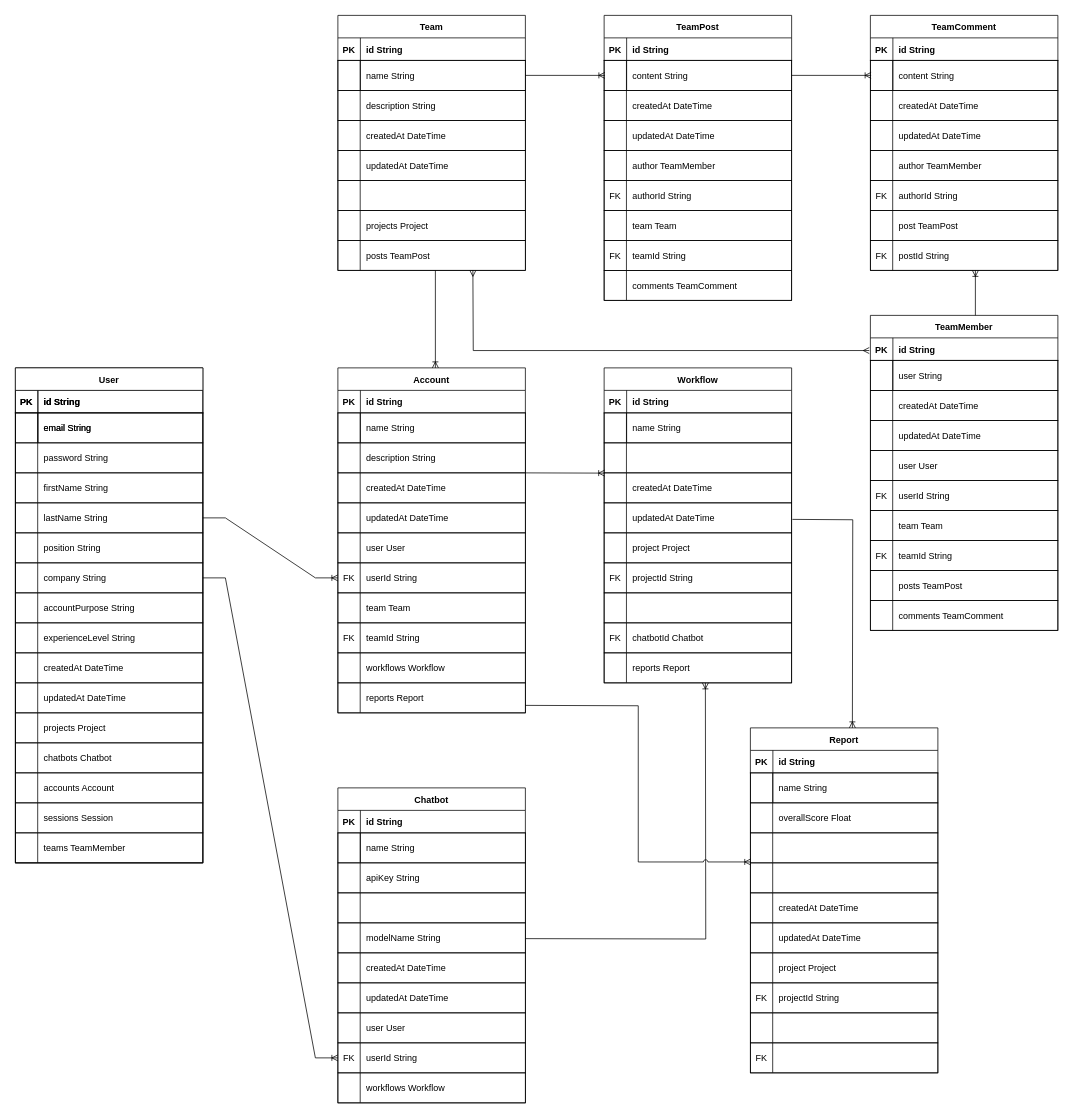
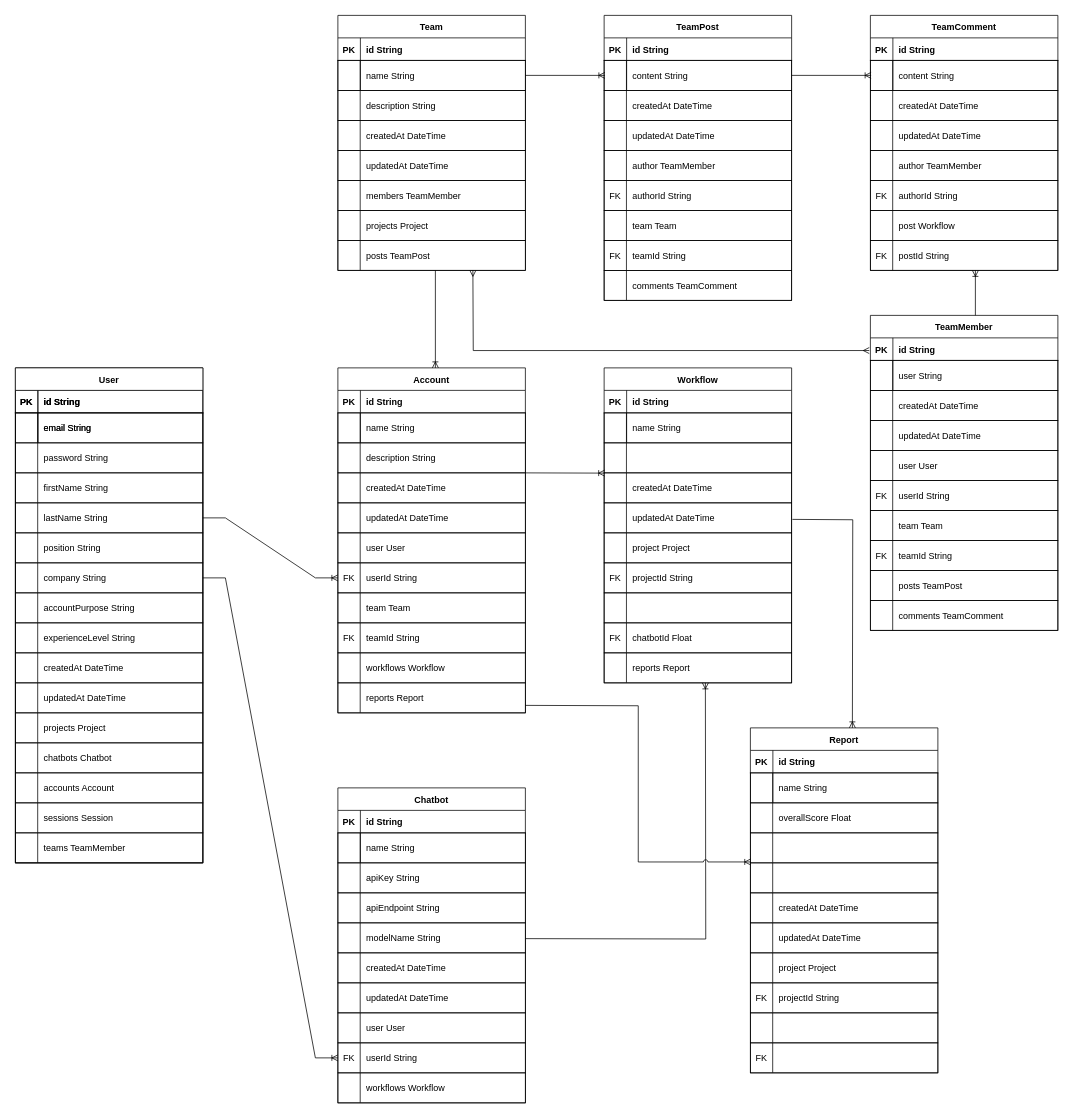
none -> (443, 195)
(930, 226) -> (929, 226)
(674, 638) -> (668, 638)
none -> (443, 908)
